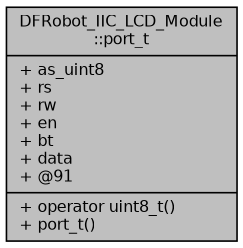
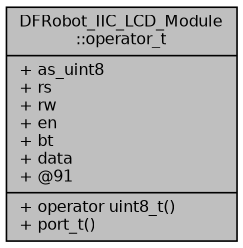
(122, 40) -> (122, 40)
